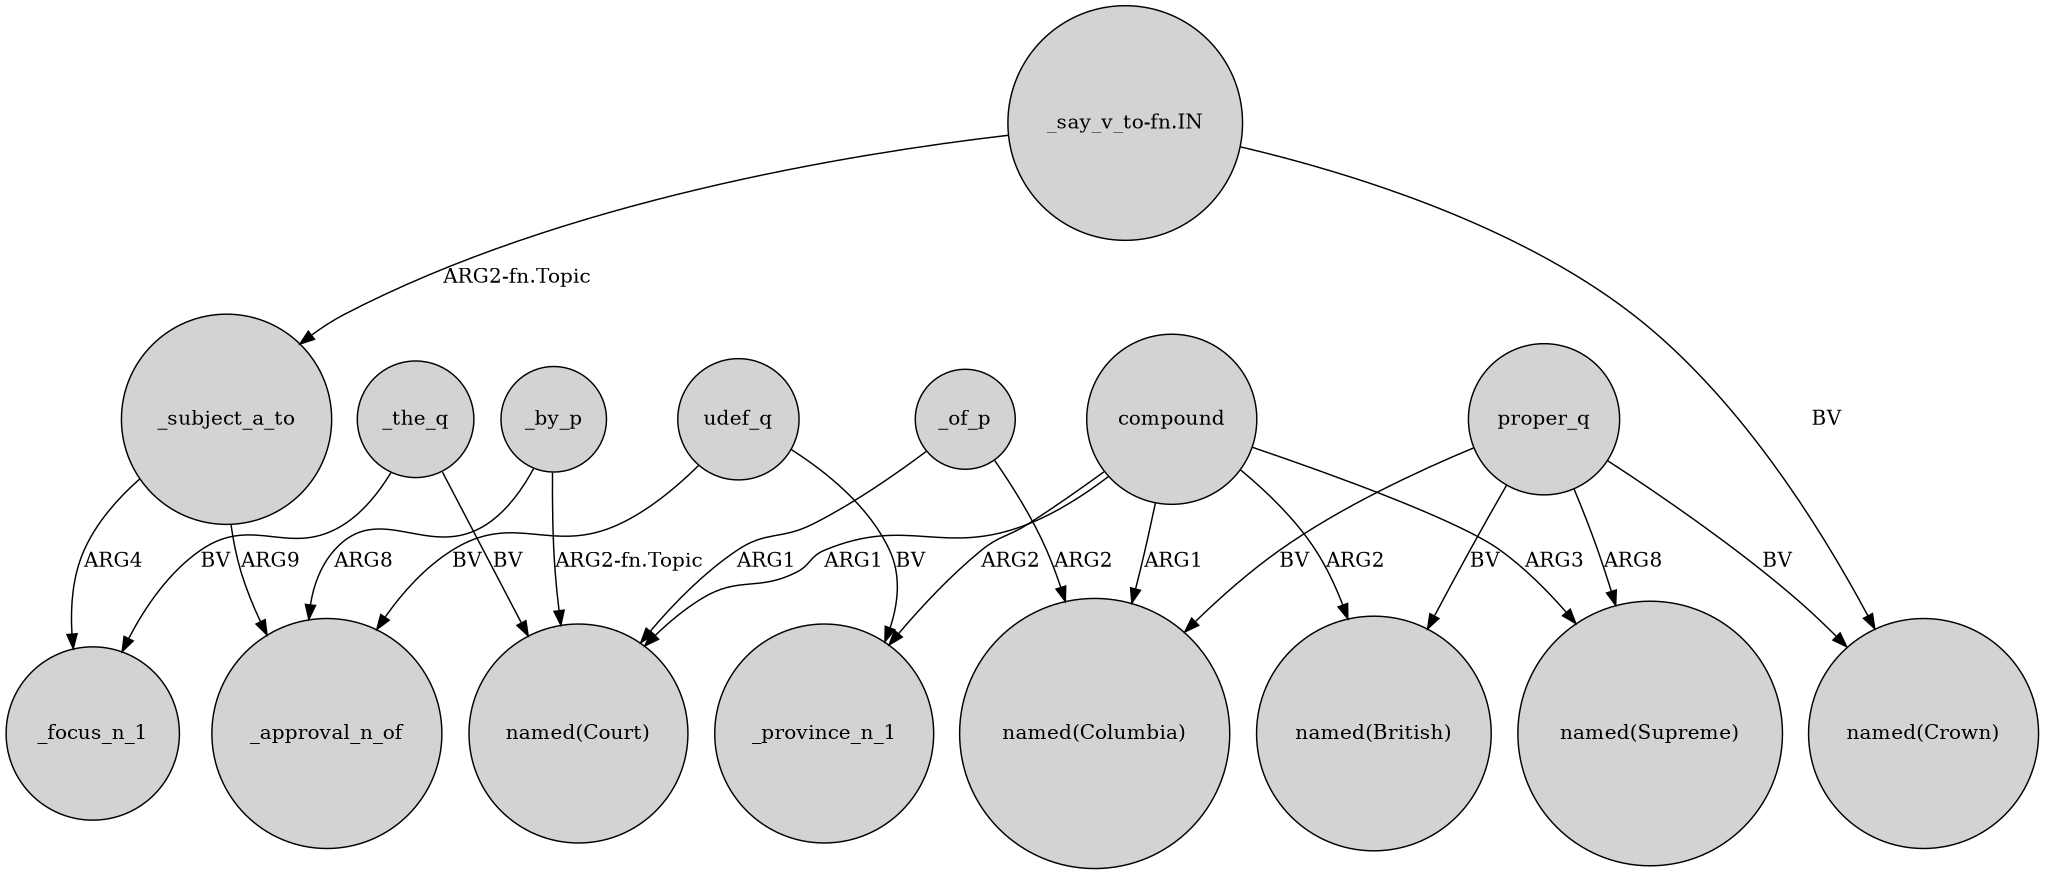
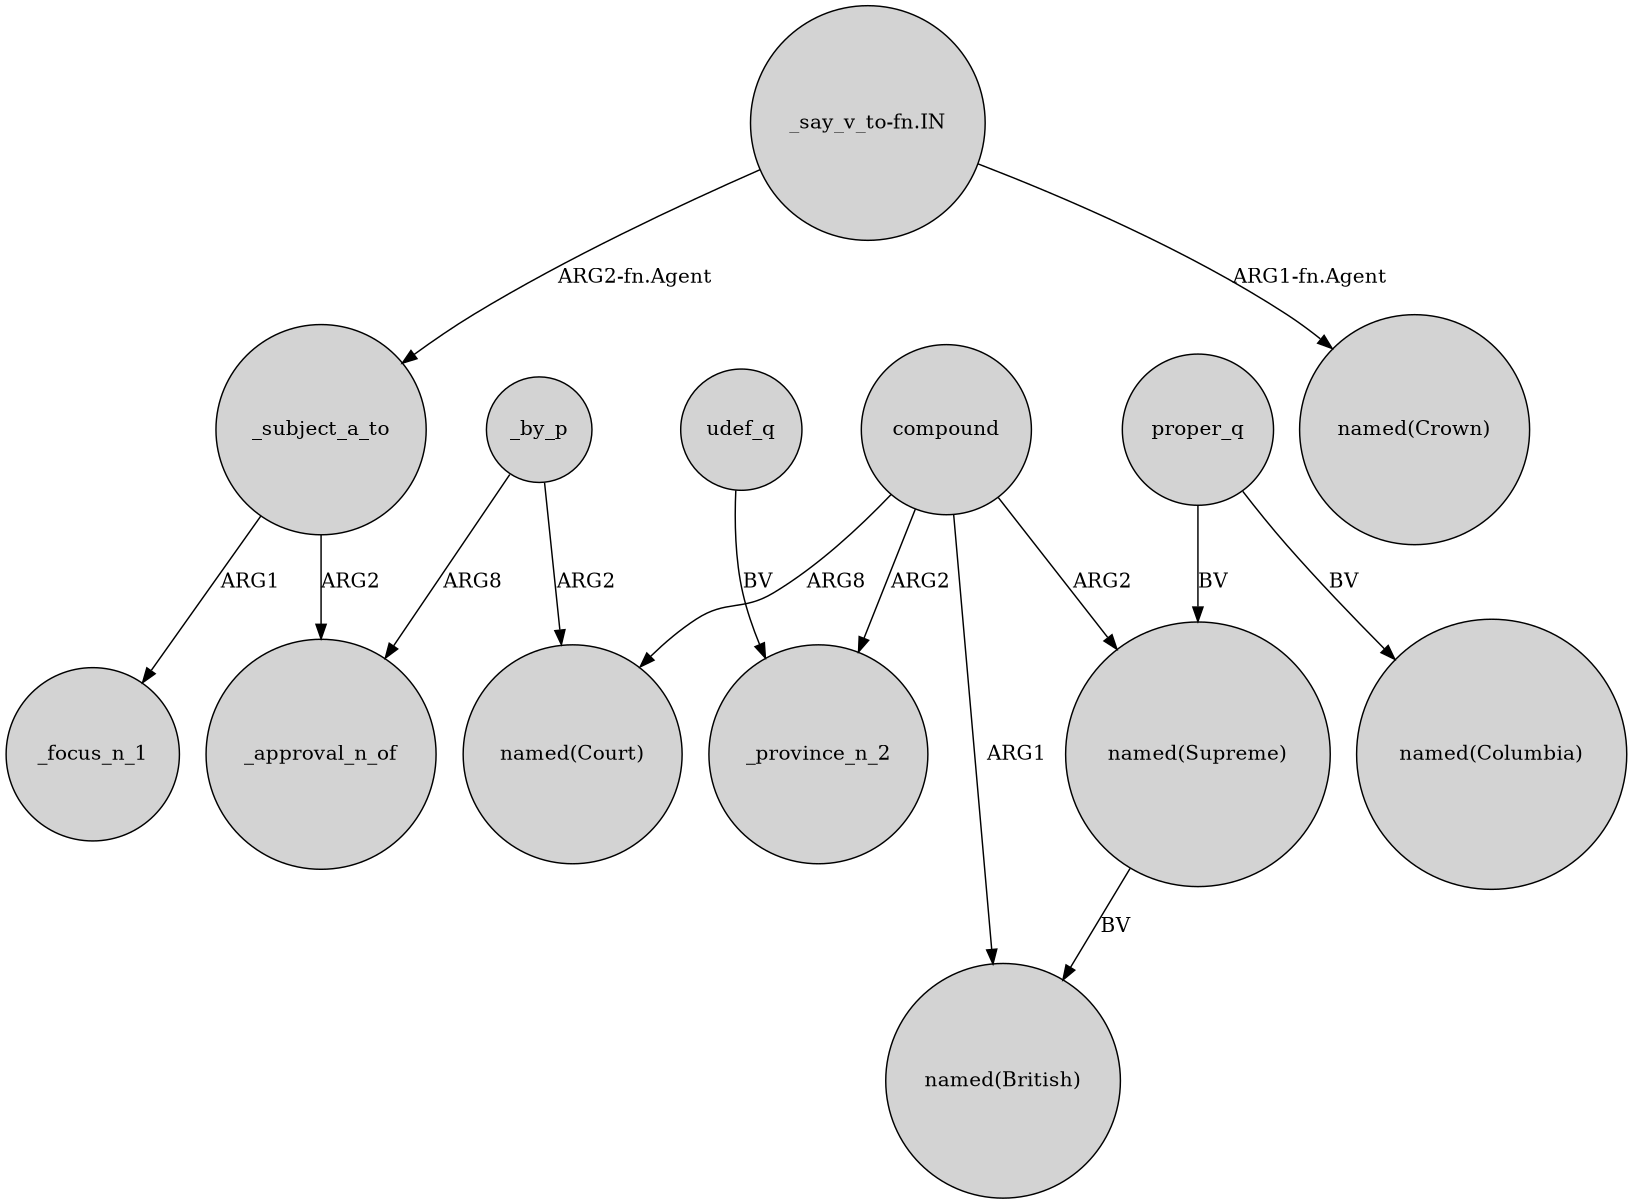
(517, 277) -> (635, 277)
(416, 419) -> none
(965, 419) -> none
(1827, 419) -> (1310, 277)
(537, 534) -> none
(1726, 543) -> none
(1146, 546) -> none
(1470, 550) -> (1100, 918)
(114, 561) -> (251, 582)
(271, 561) -> (351, 582)
(629, 561) -> (586, 582)
(854, 561) -> (837, 582)
(1356, 561) -> (1017, 754)
(1555, 561) -> (1103, 582)
(1633, 561) -> (1213, 582)
(824, 734) -> (818, 754)
